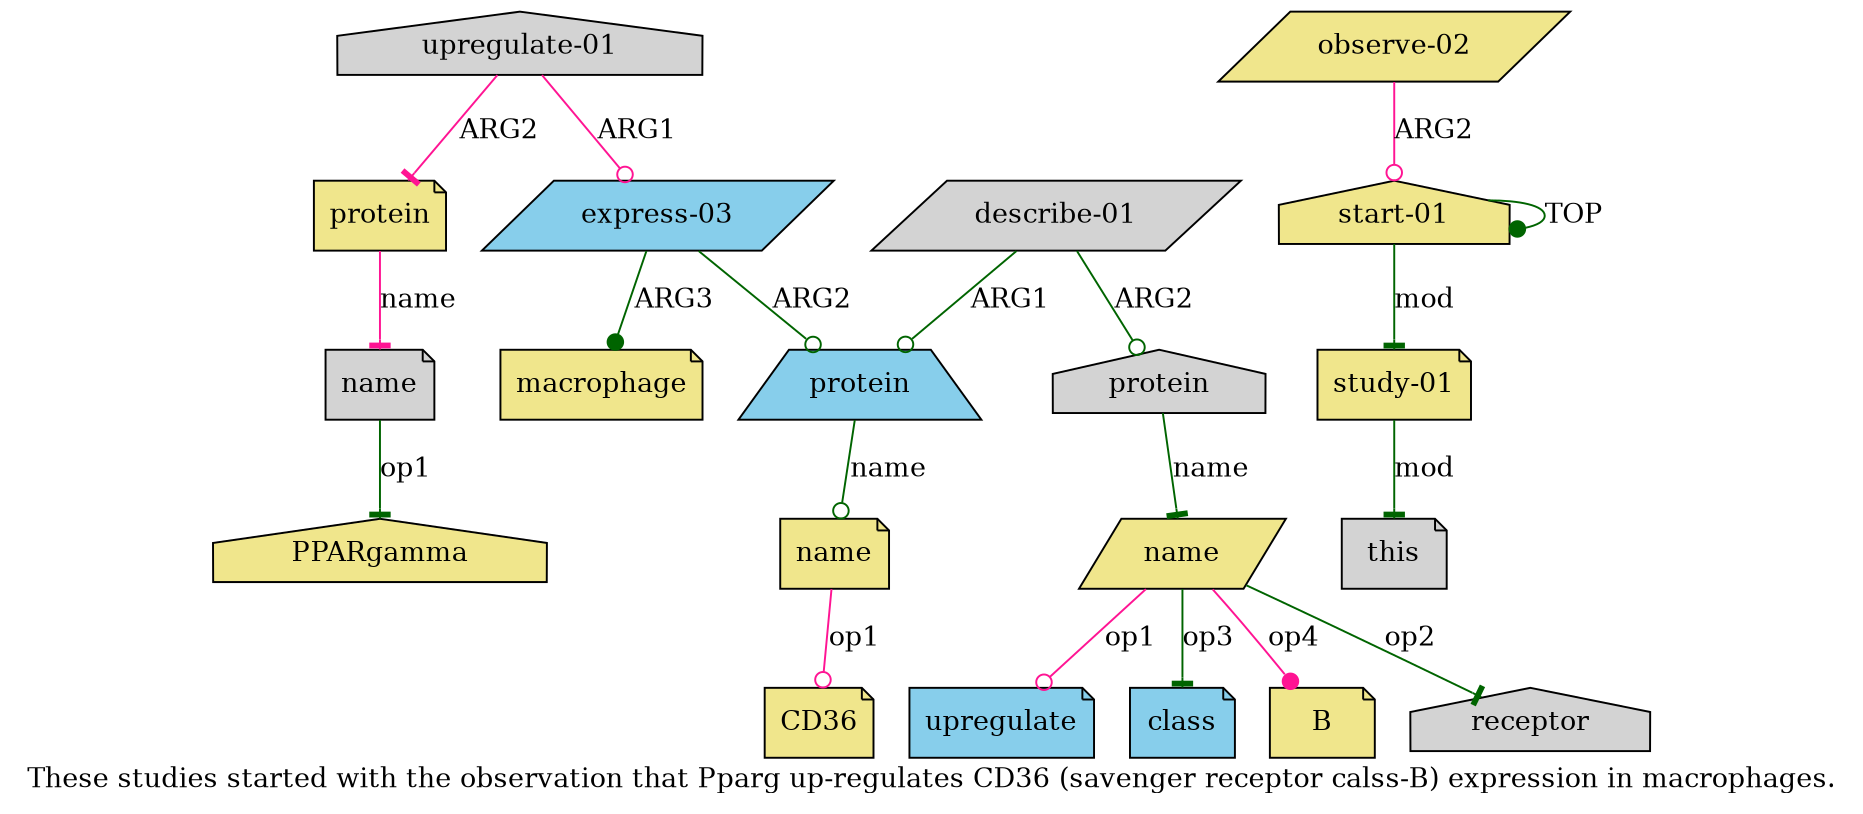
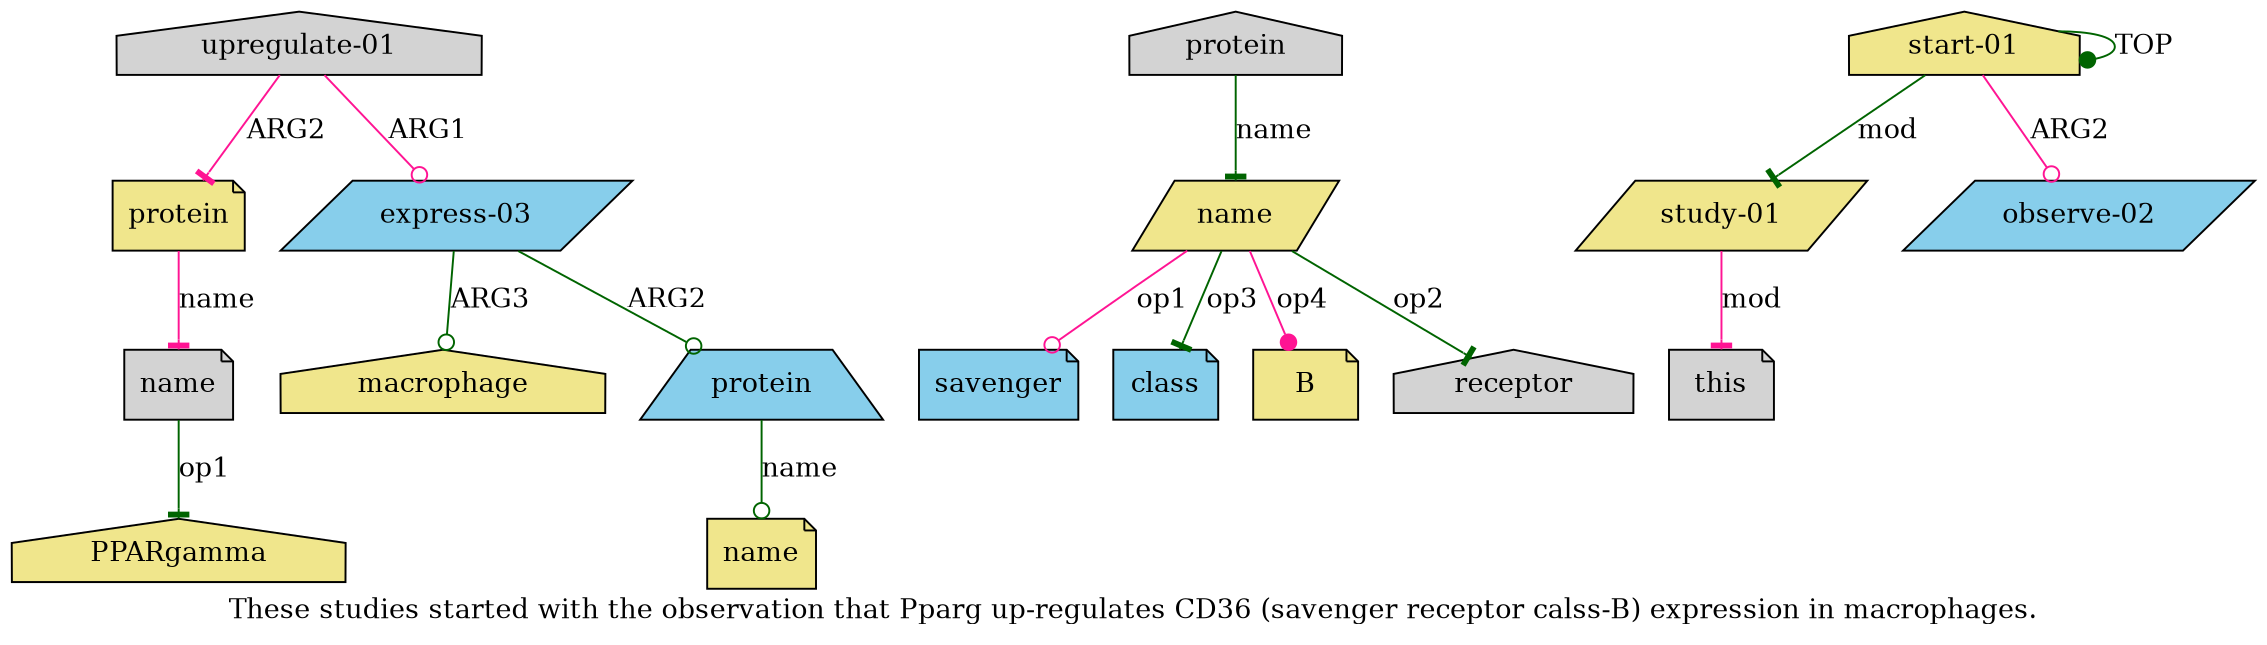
(1394, 47) -> (2079, 216)
(1394, 123) -> (2015, 121)
(1056, 216) -> none
(632, 293) -> (450, 293)
(601, 385) -> (443, 385)
(1394, 385) -> (1721, 216)
(1394, 464) -> (1721, 295)
(819, 723) -> none
(1002, 723) -> (999, 385)
